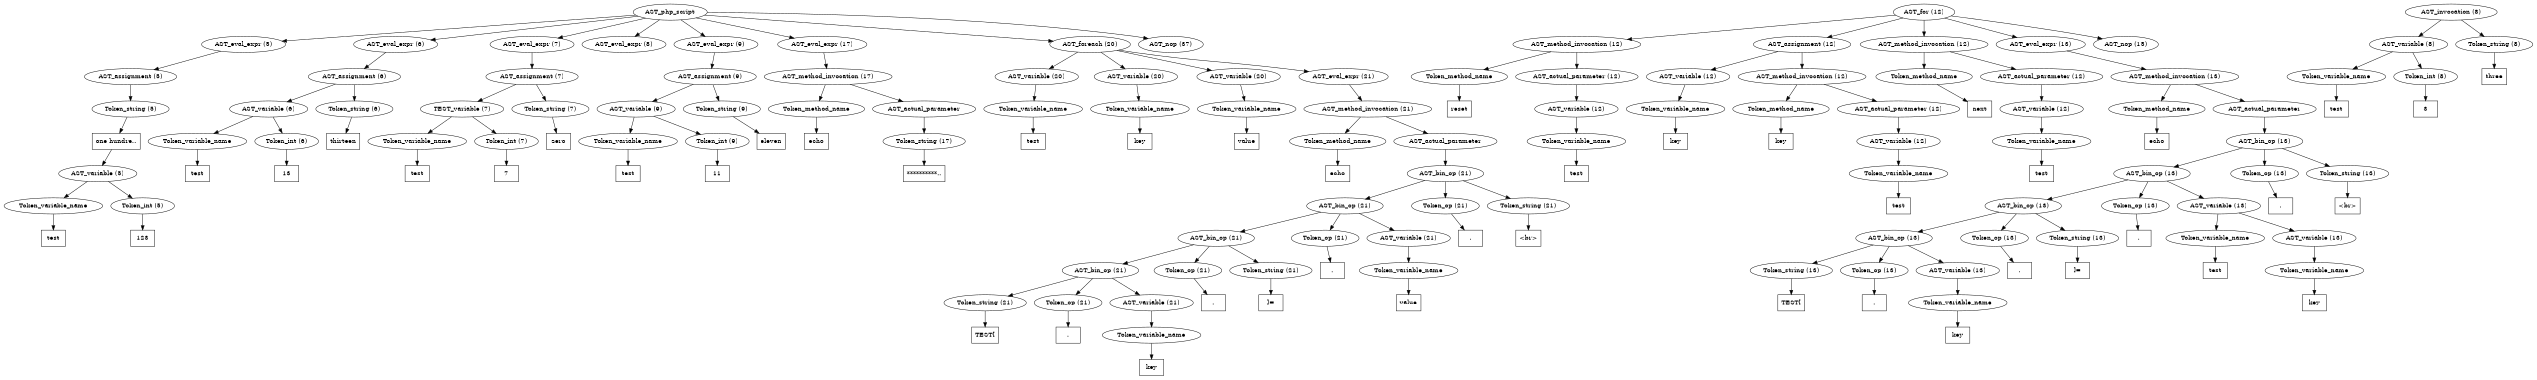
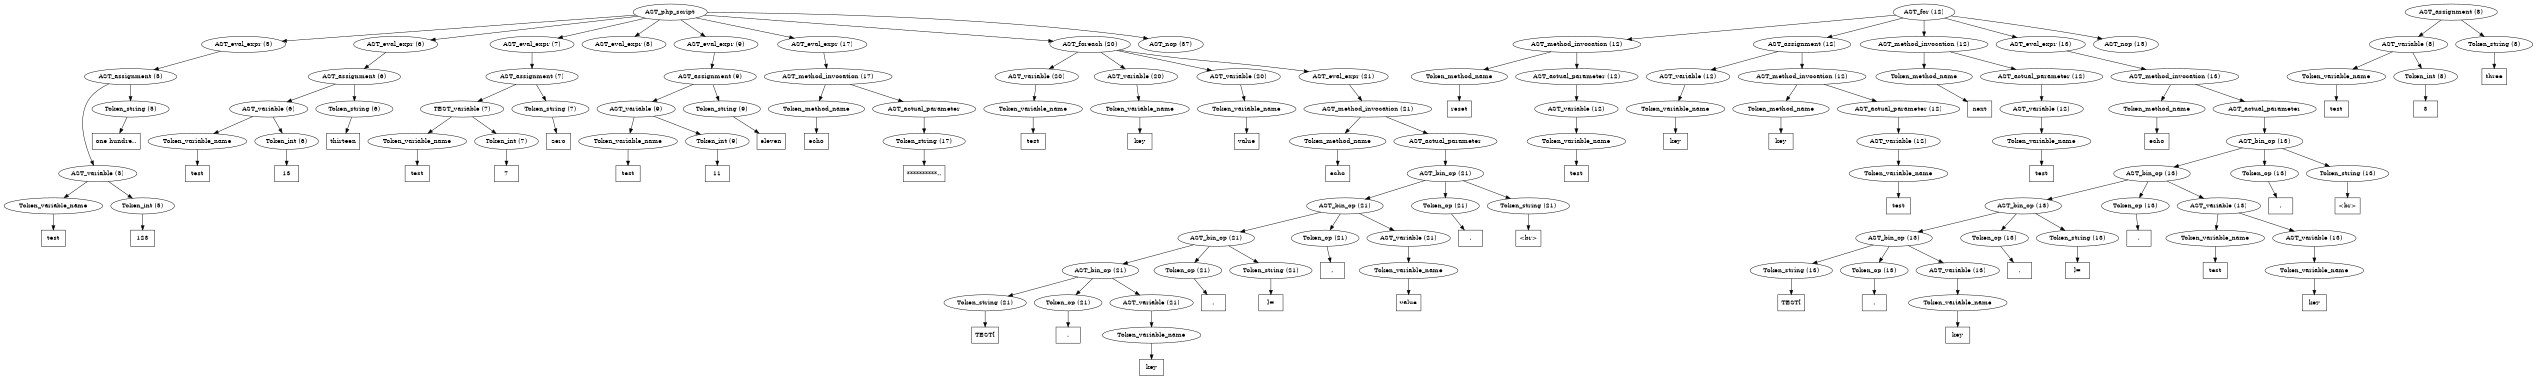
(2451, 12) -> (2451, 12)
(108, 156) -> (83, 118)
